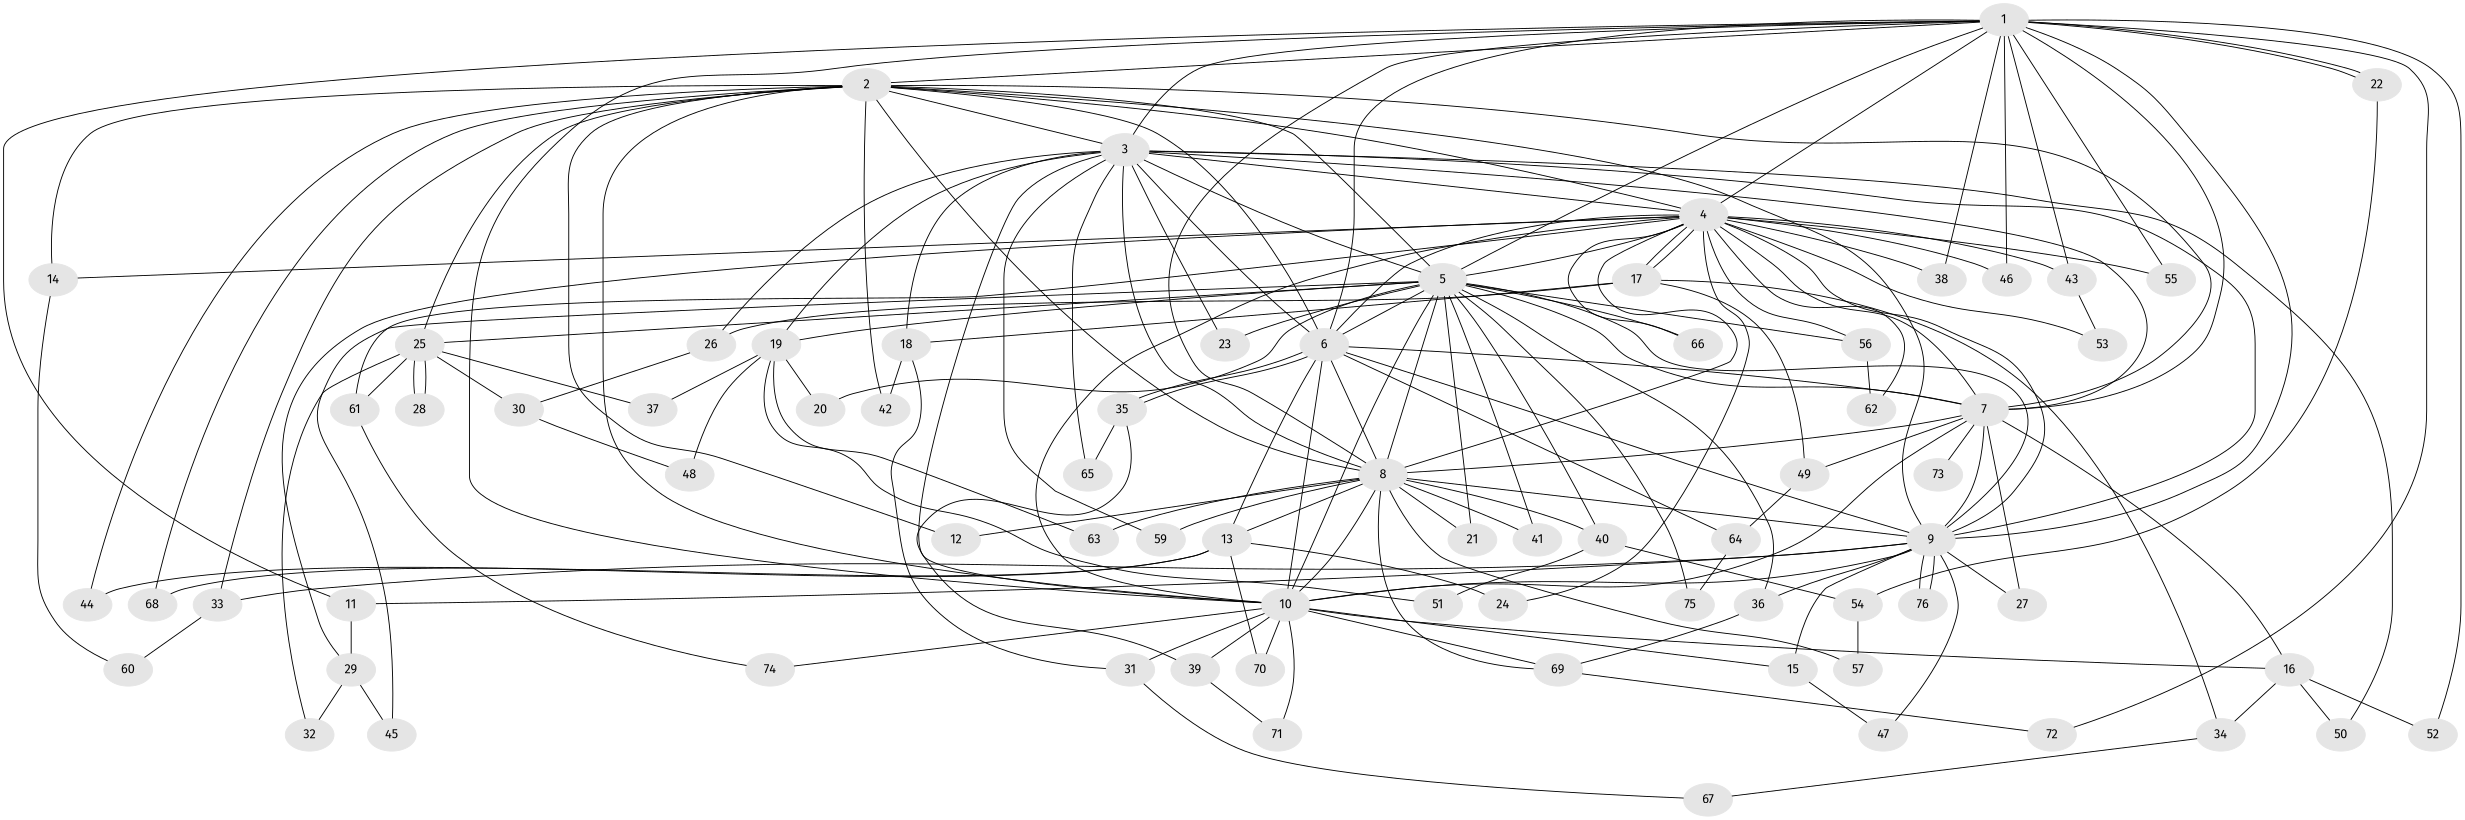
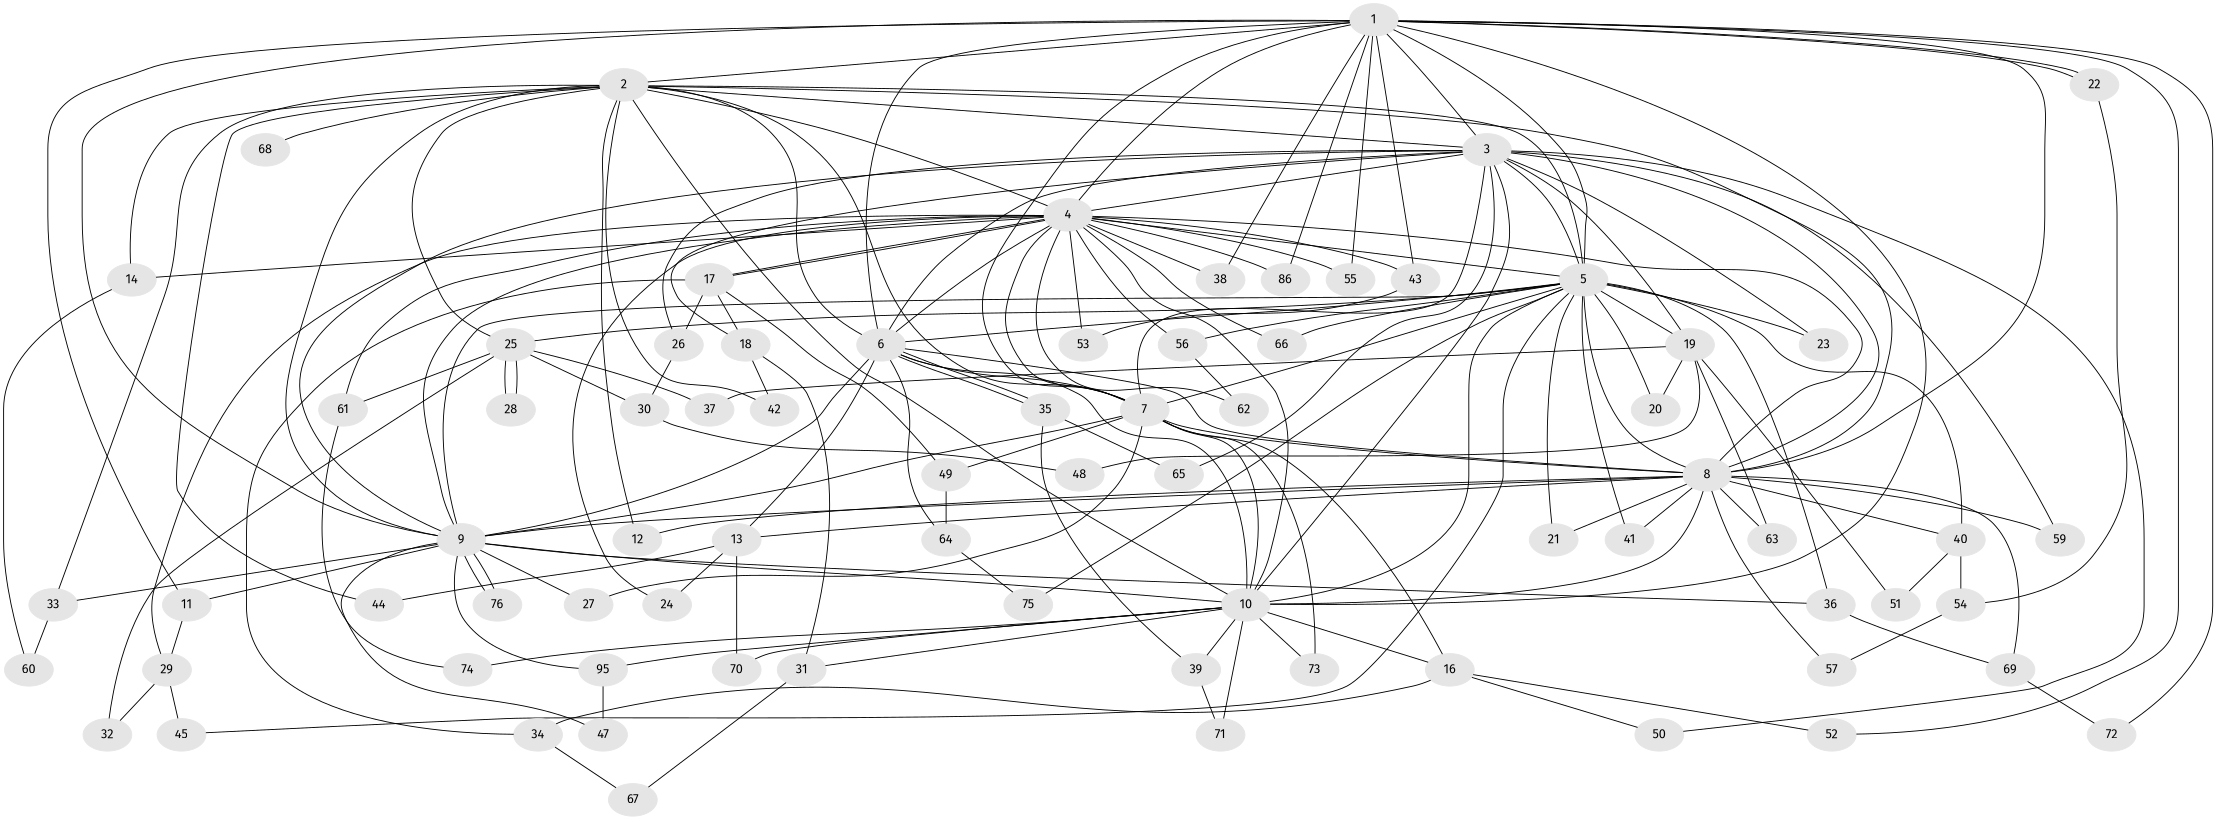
(2007, 280) -> (1286, 280)
(690, 572) -> none
(1410, 635) -> (1280, 637)
(1793, 670) -> (603, 670)
